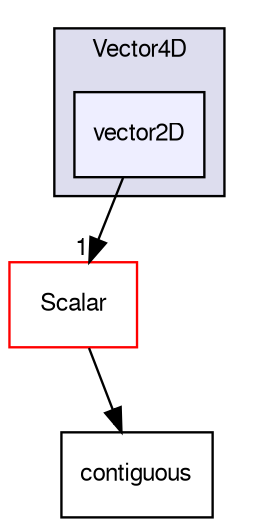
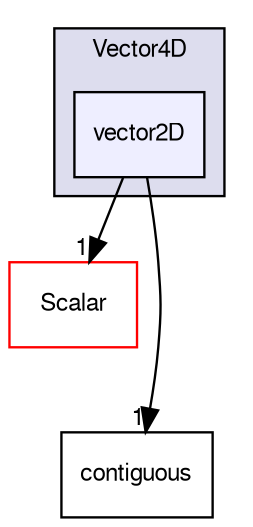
(101, 379) -> (160, 293)
